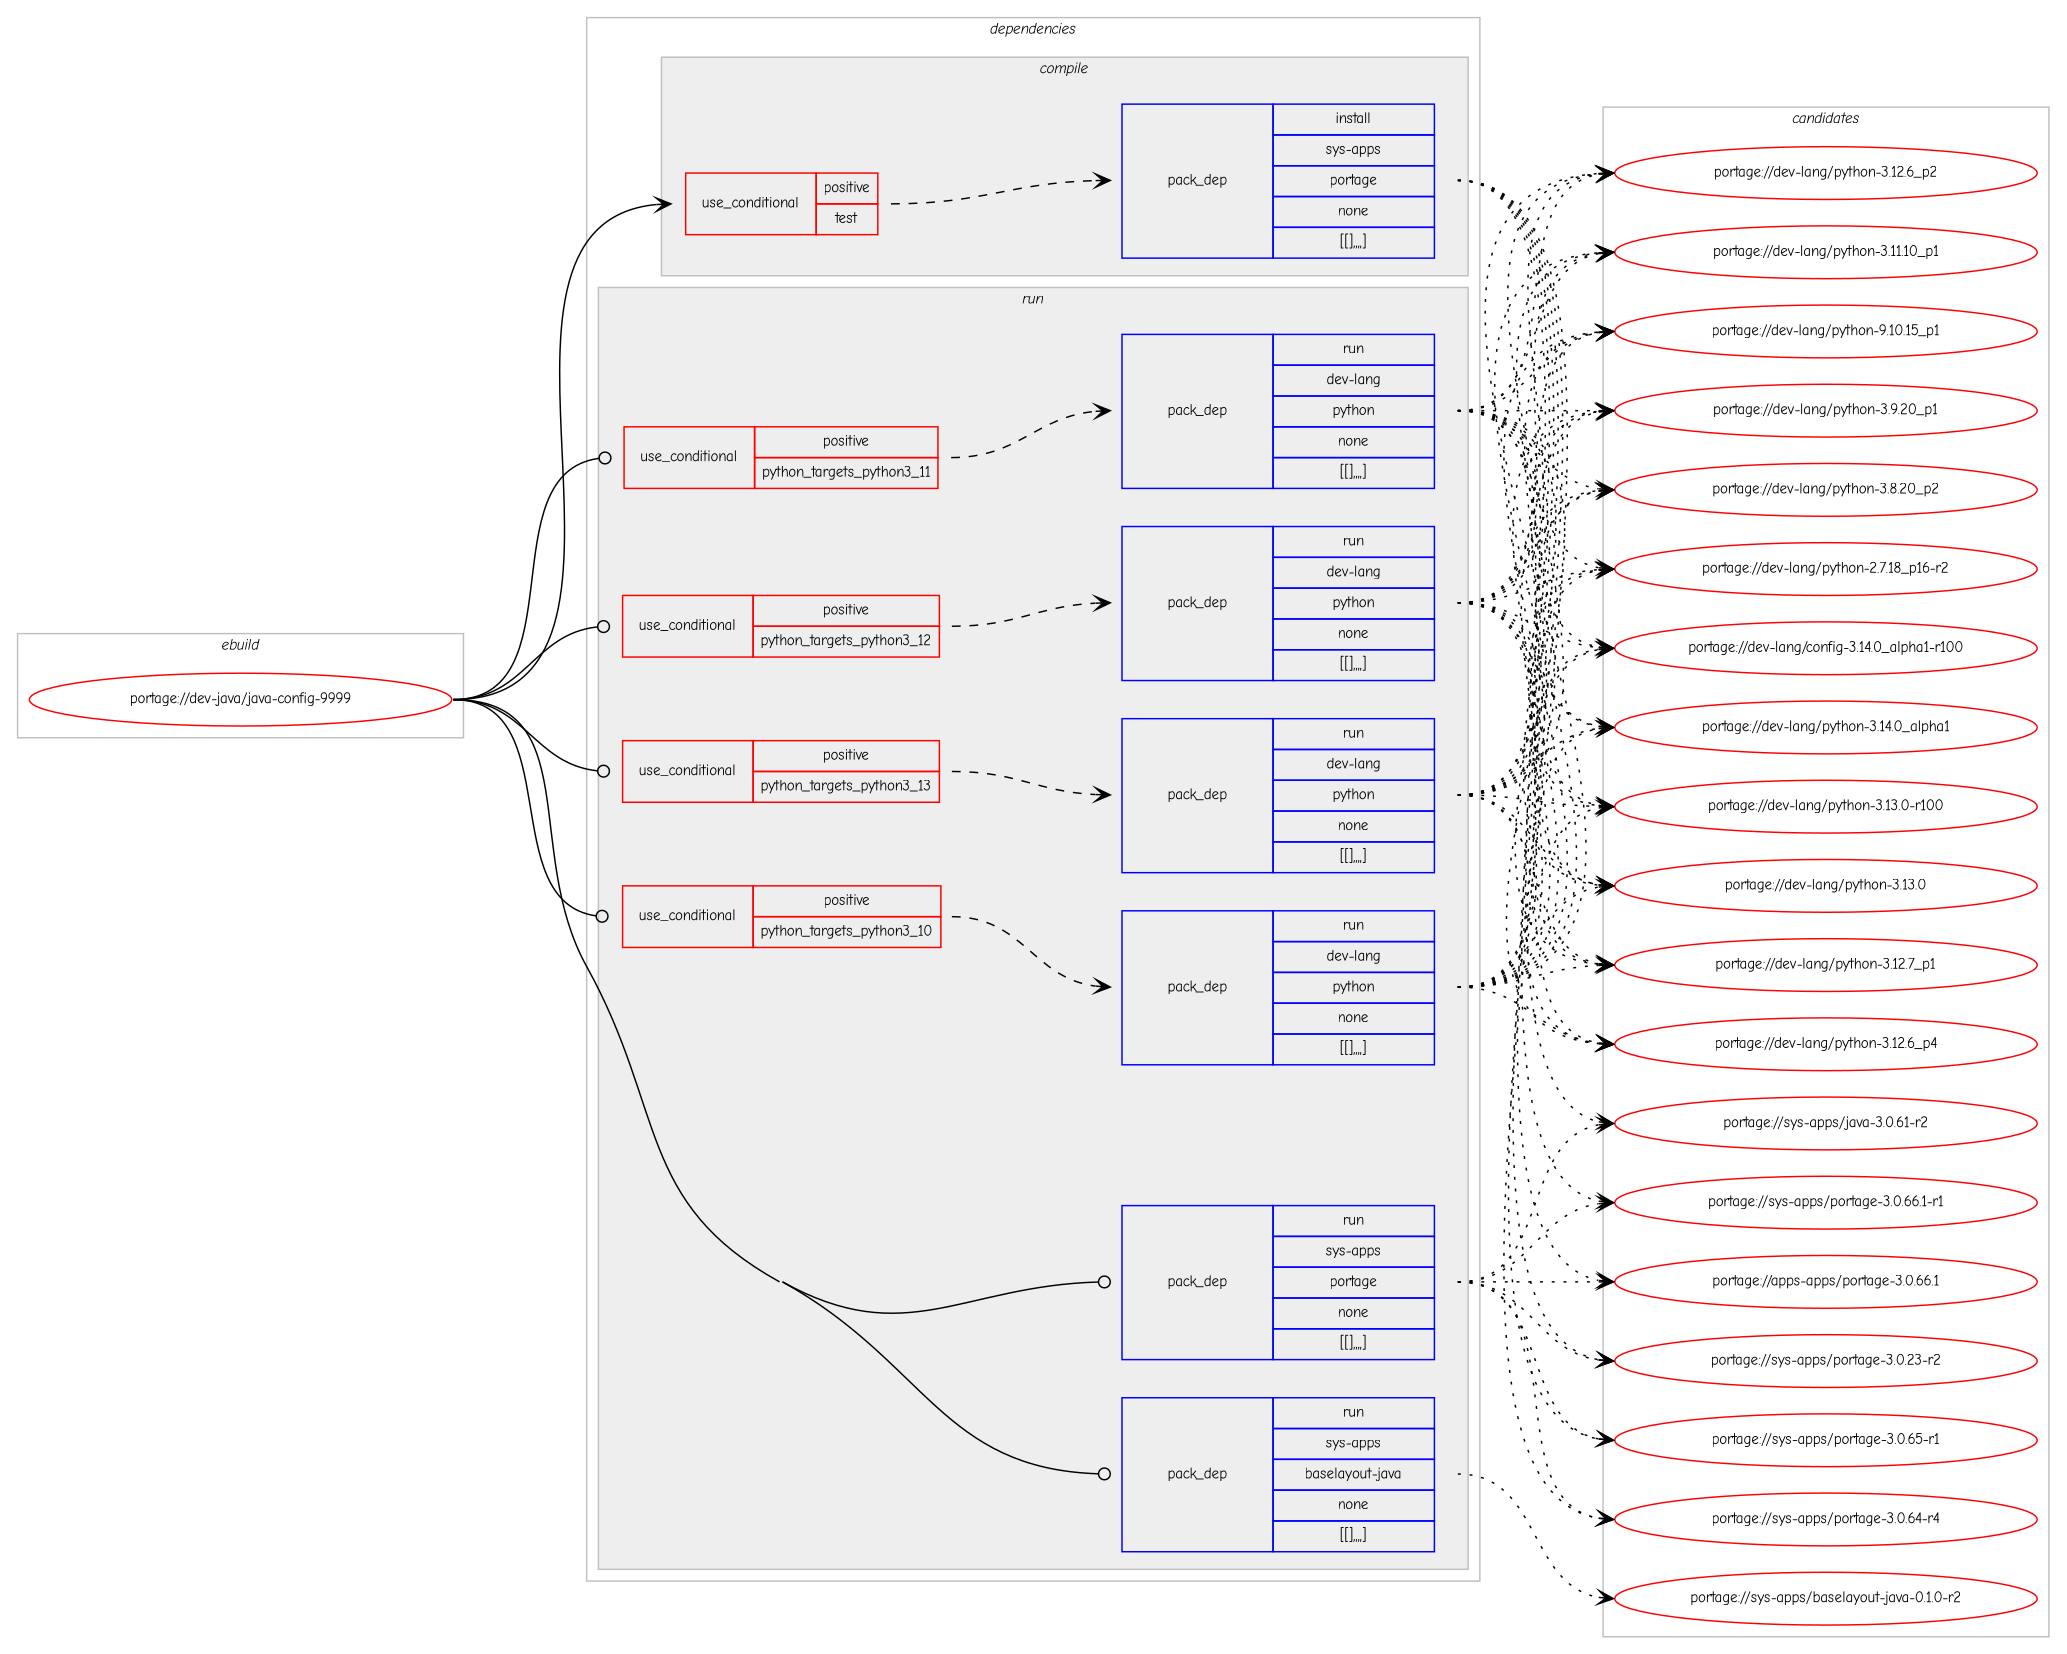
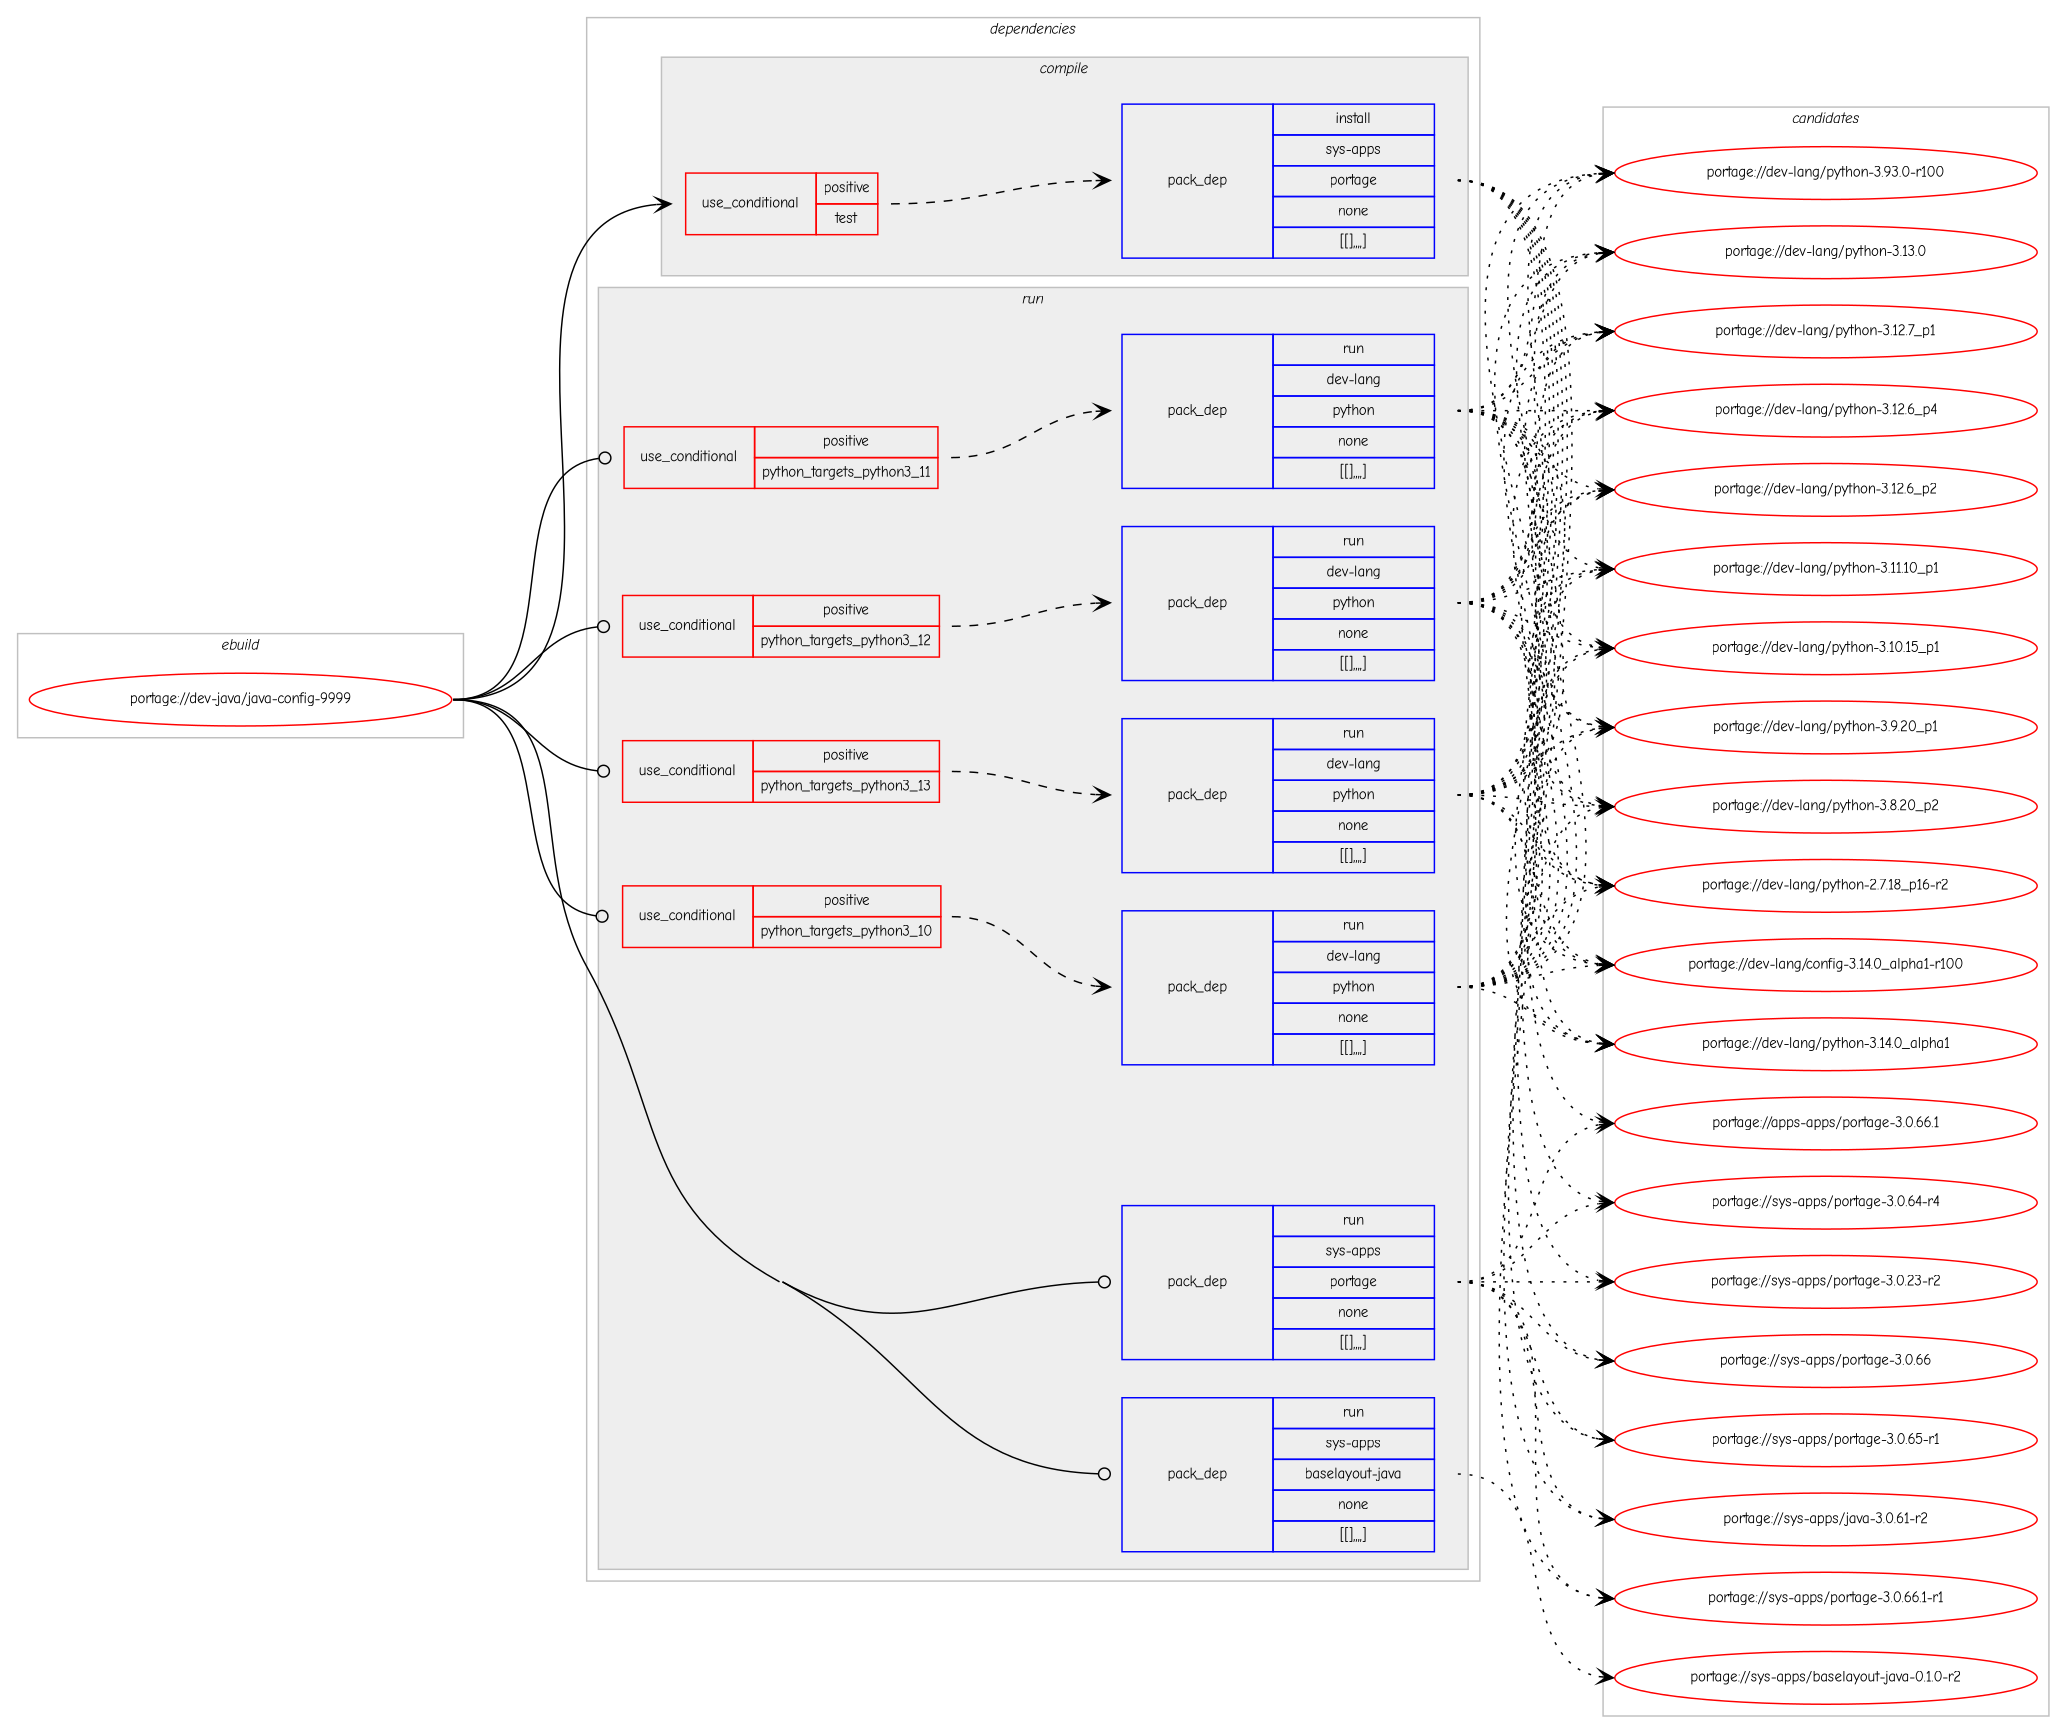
(1826, 331) -> (1826, 648)
(1826, 807) -> (1826, 173)
none -> (1826, 1361)
